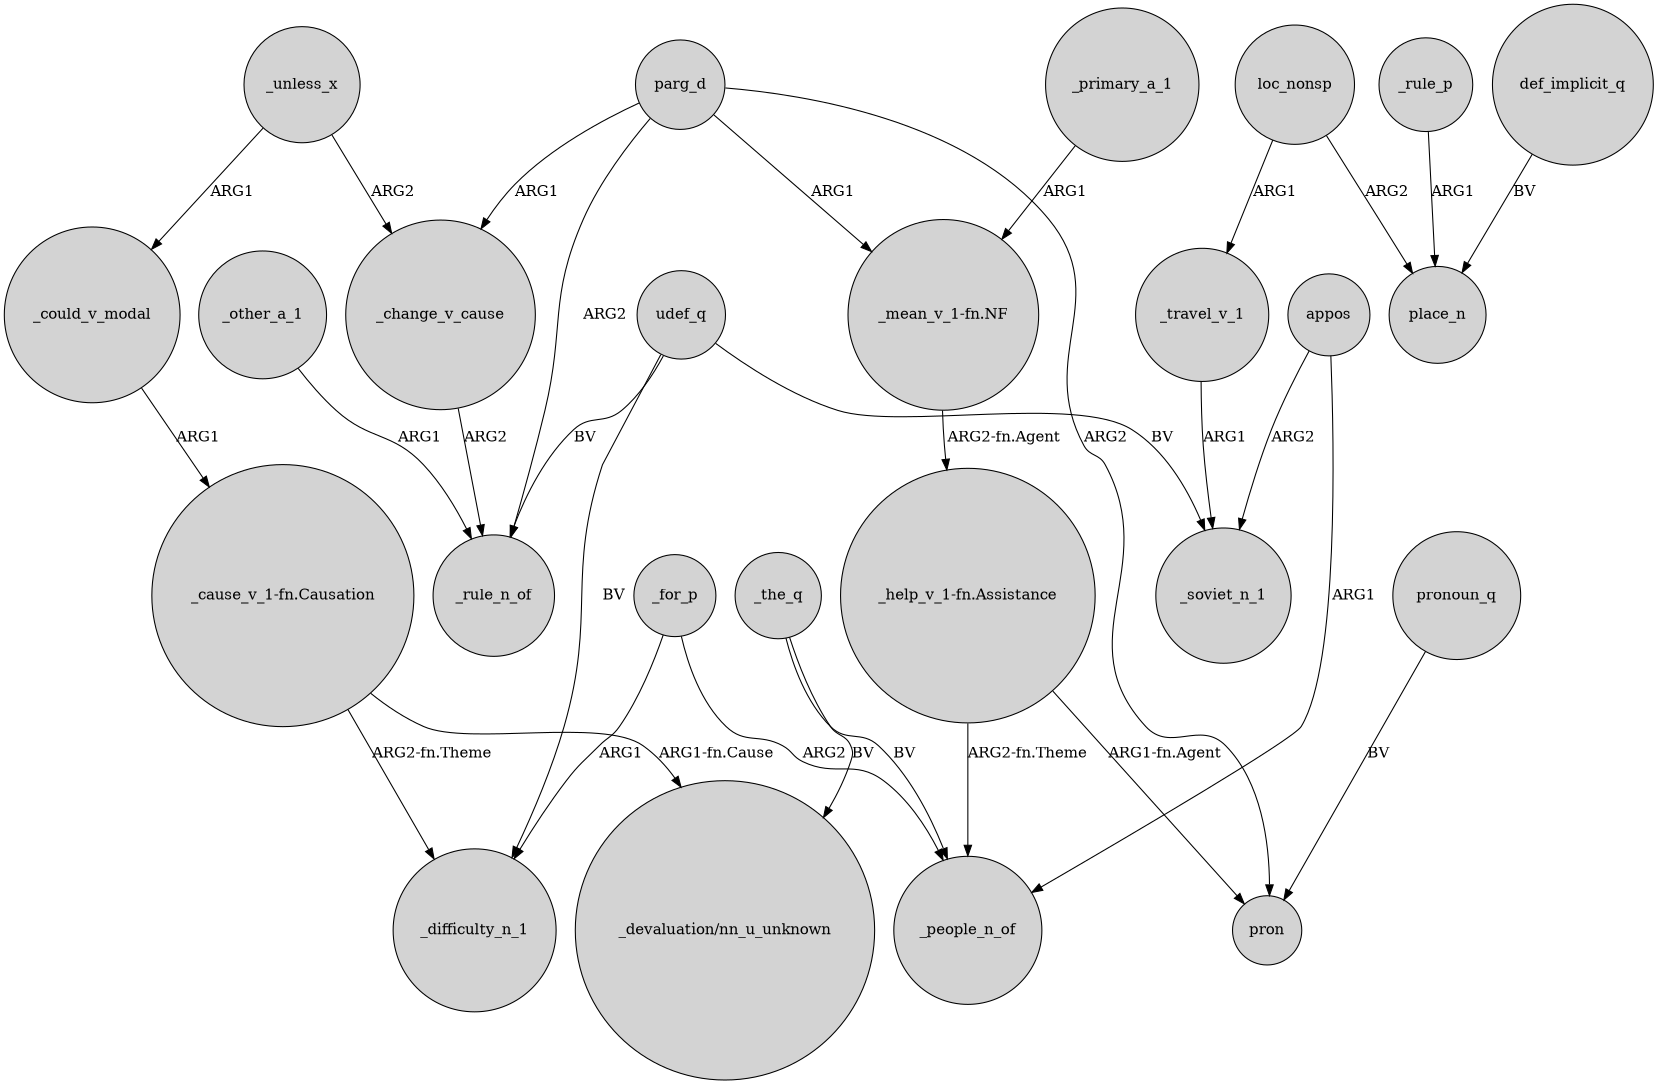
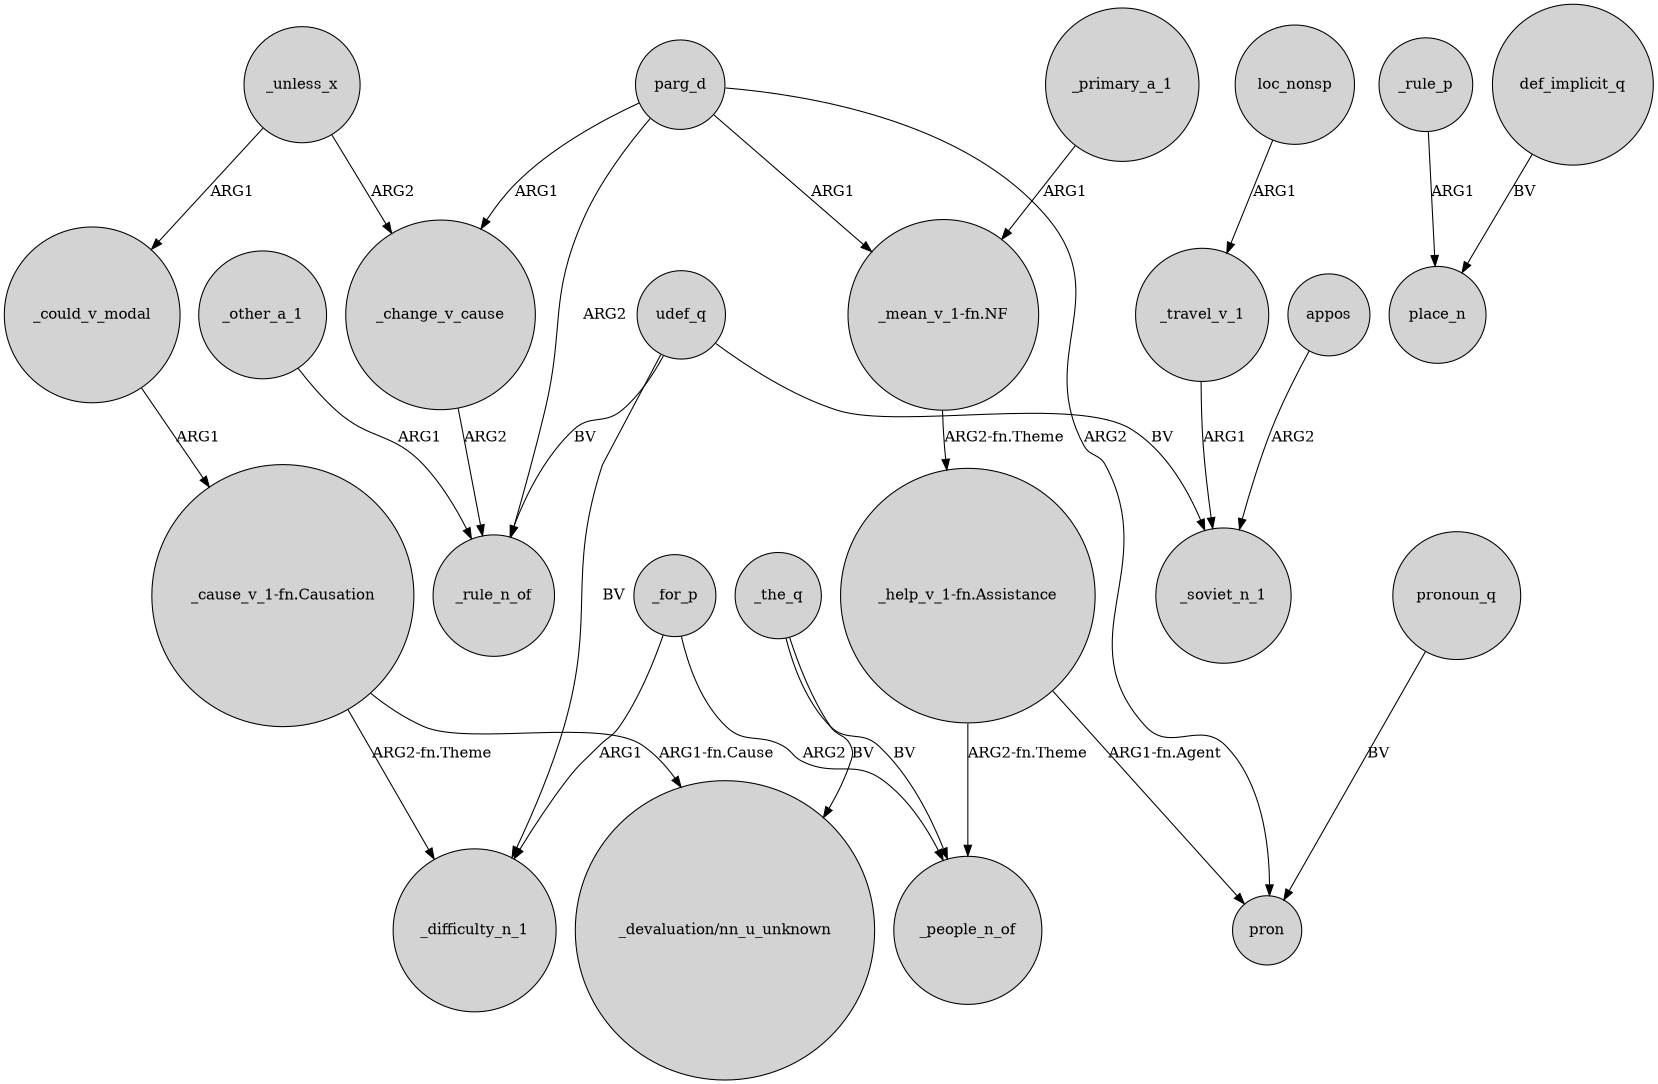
(1367, 200) -> none
(1004, 438) -> (1004, 438)
(1314, 695) -> none
